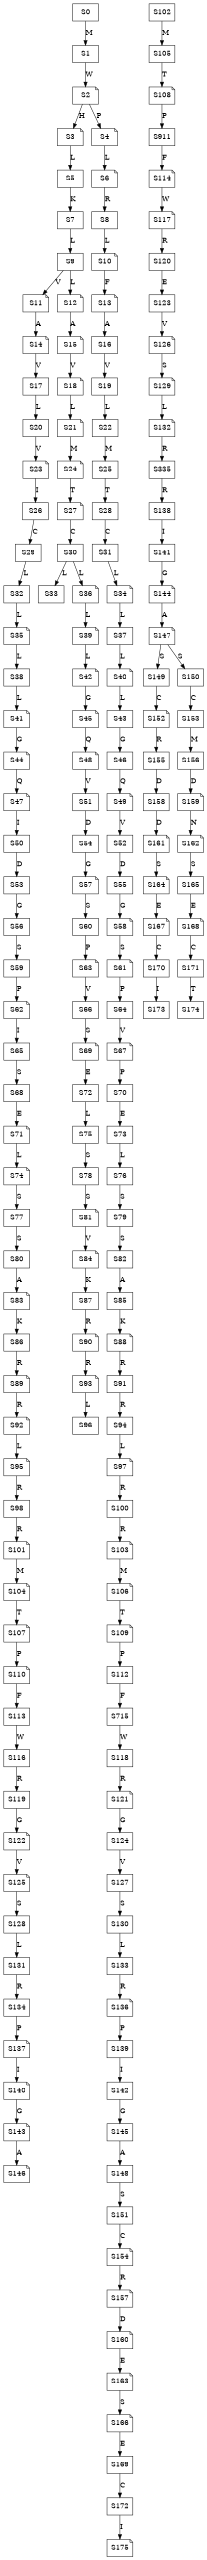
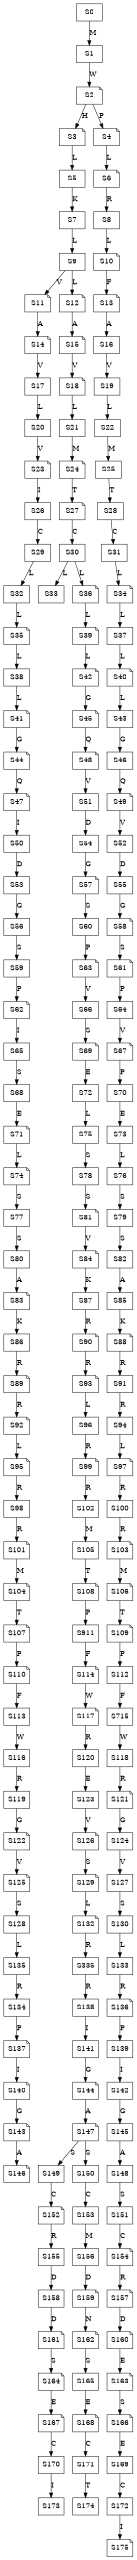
(70, 428) -> (72, 428)
none -> (86, 1467)
(17, 1966) -> (17, 1966)
